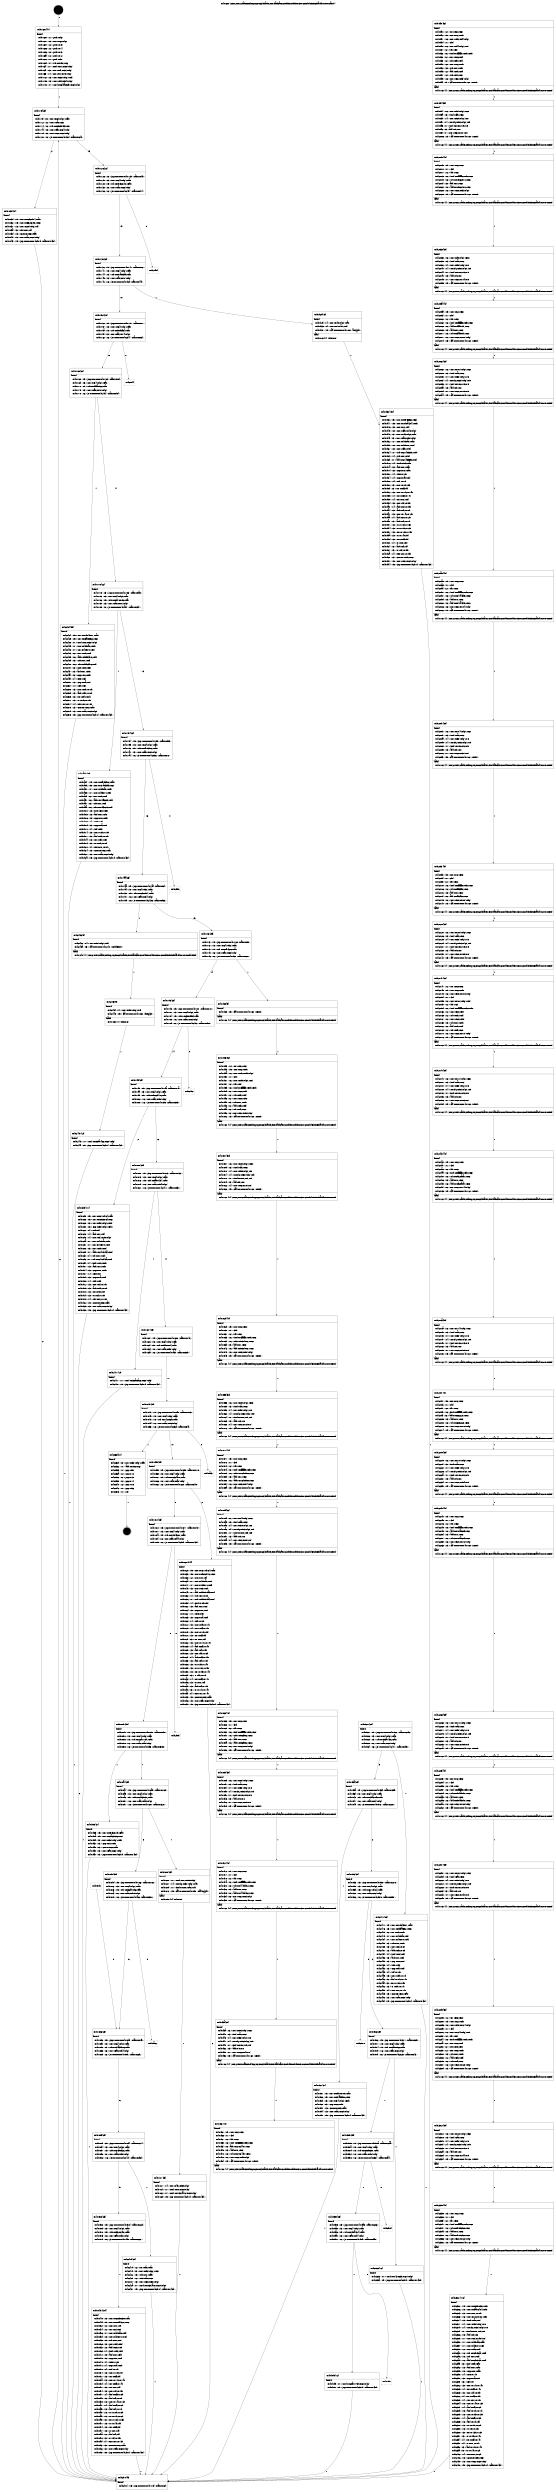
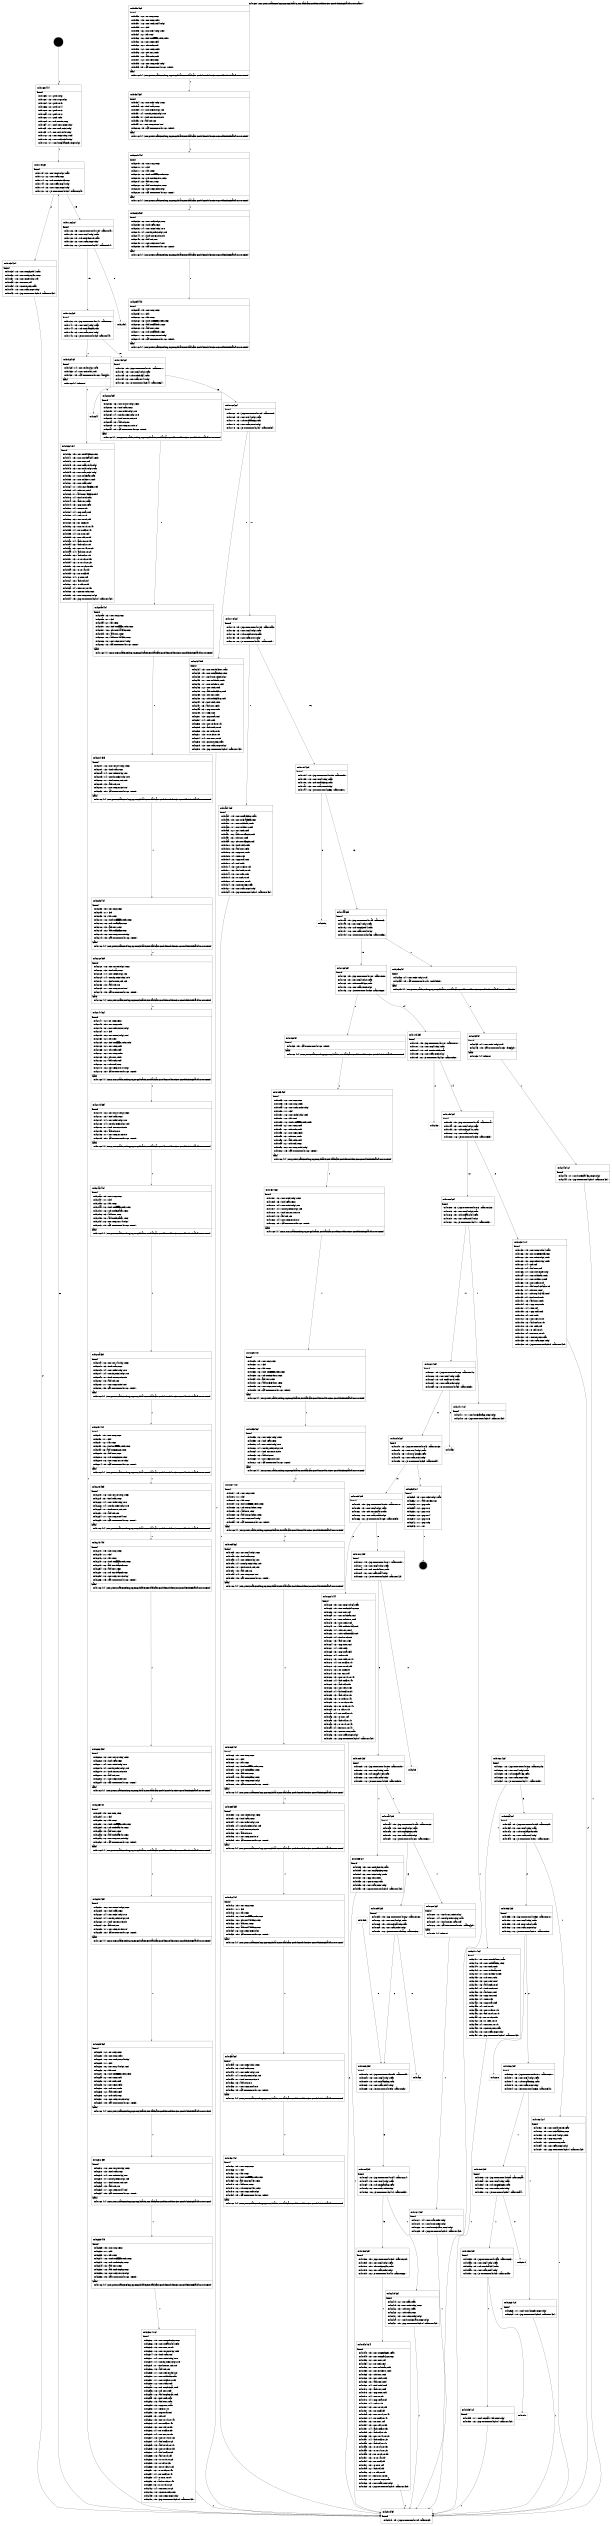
(493, 355) -> none
(202, 1448) -> (449, 1418)
